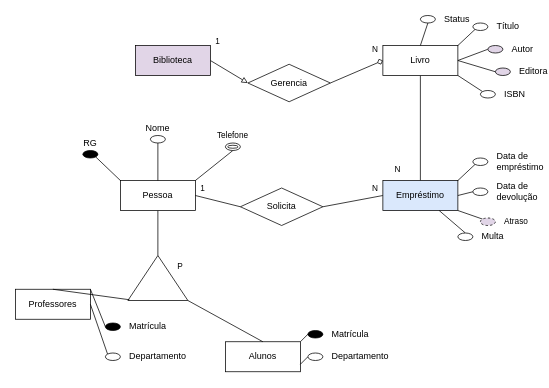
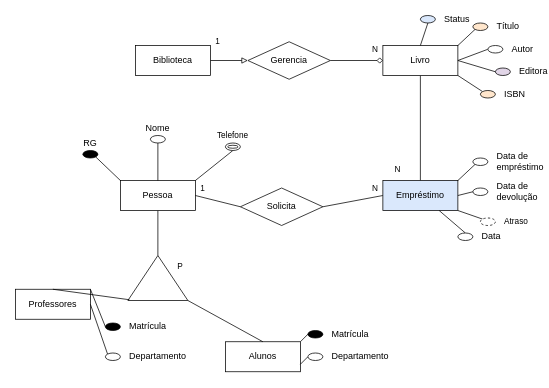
(428, 19) -> (428, 19)
(480, 27) -> (480, 27)
(495, 49) -> (495, 49)
(173, 60) -> (173, 60)
(289, 83) -> (289, 60)
(488, 94) -> (488, 94)
(488, 222) -> (488, 222)
(483, 237) -> (483, 237)
